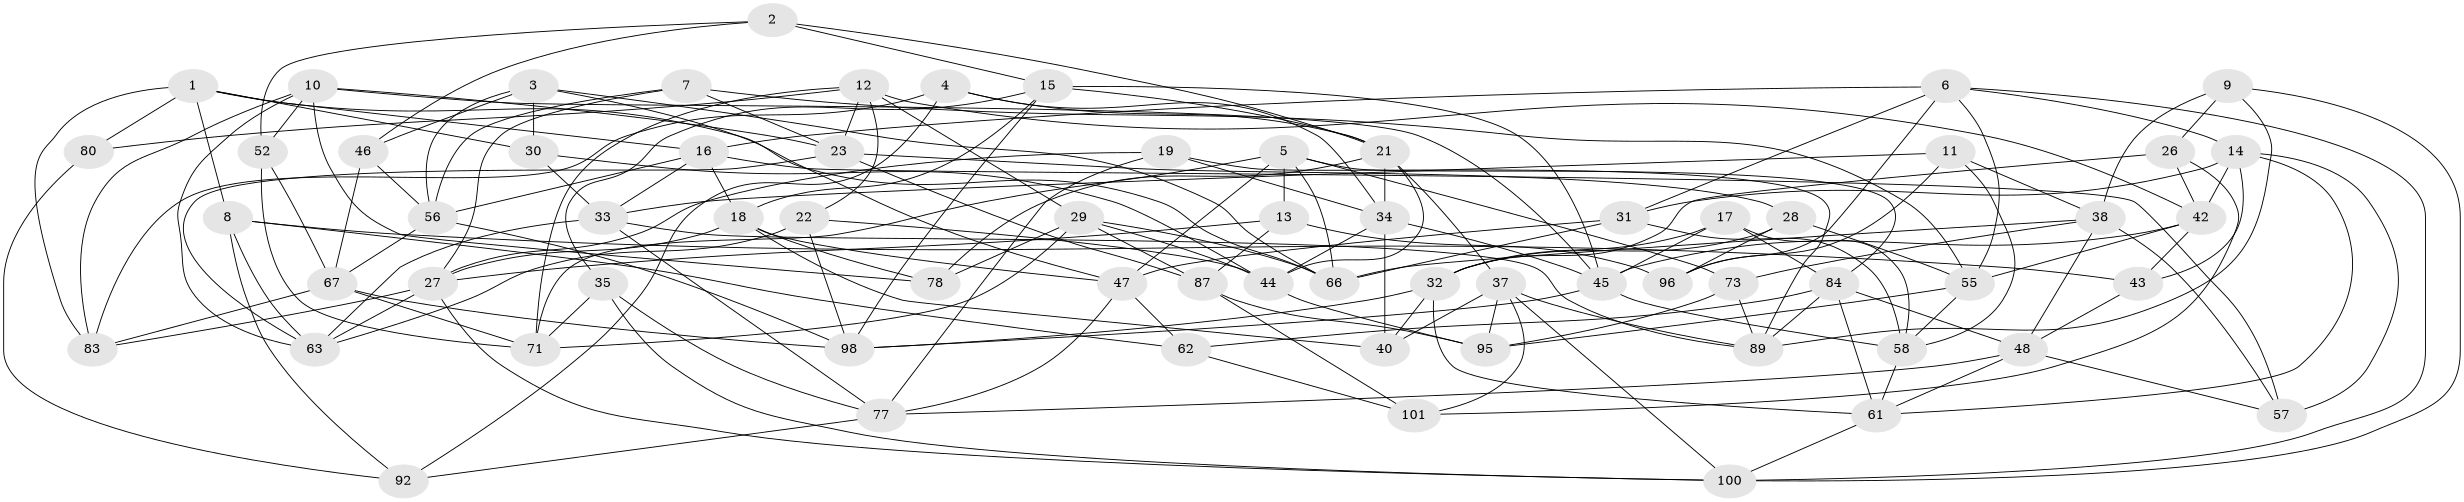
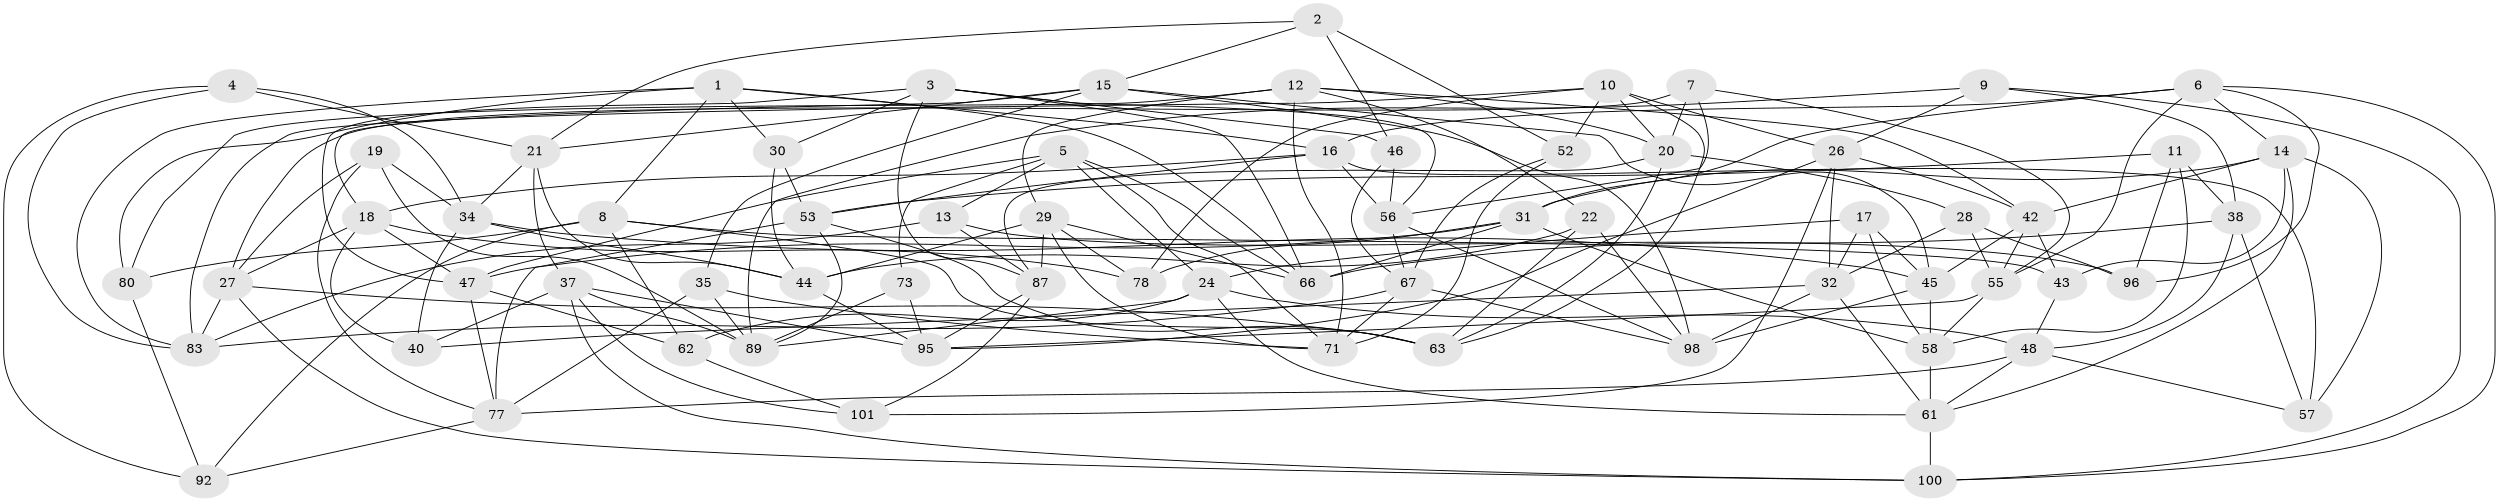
(988, 108) -> (1740, 125)
(839, 152) -> (1667, 152)
(1143, 178) -> (1329, 243)
(603, 218) -> (808, 218)
none -> (909, 231)
none -> (364, 248)
(1900, 249) -> none
(758, 254) -> (472, 260)
(1834, 284) -> (1207, 284)
none -> (1352, 317)
(993, 450) -> (731, 319)
